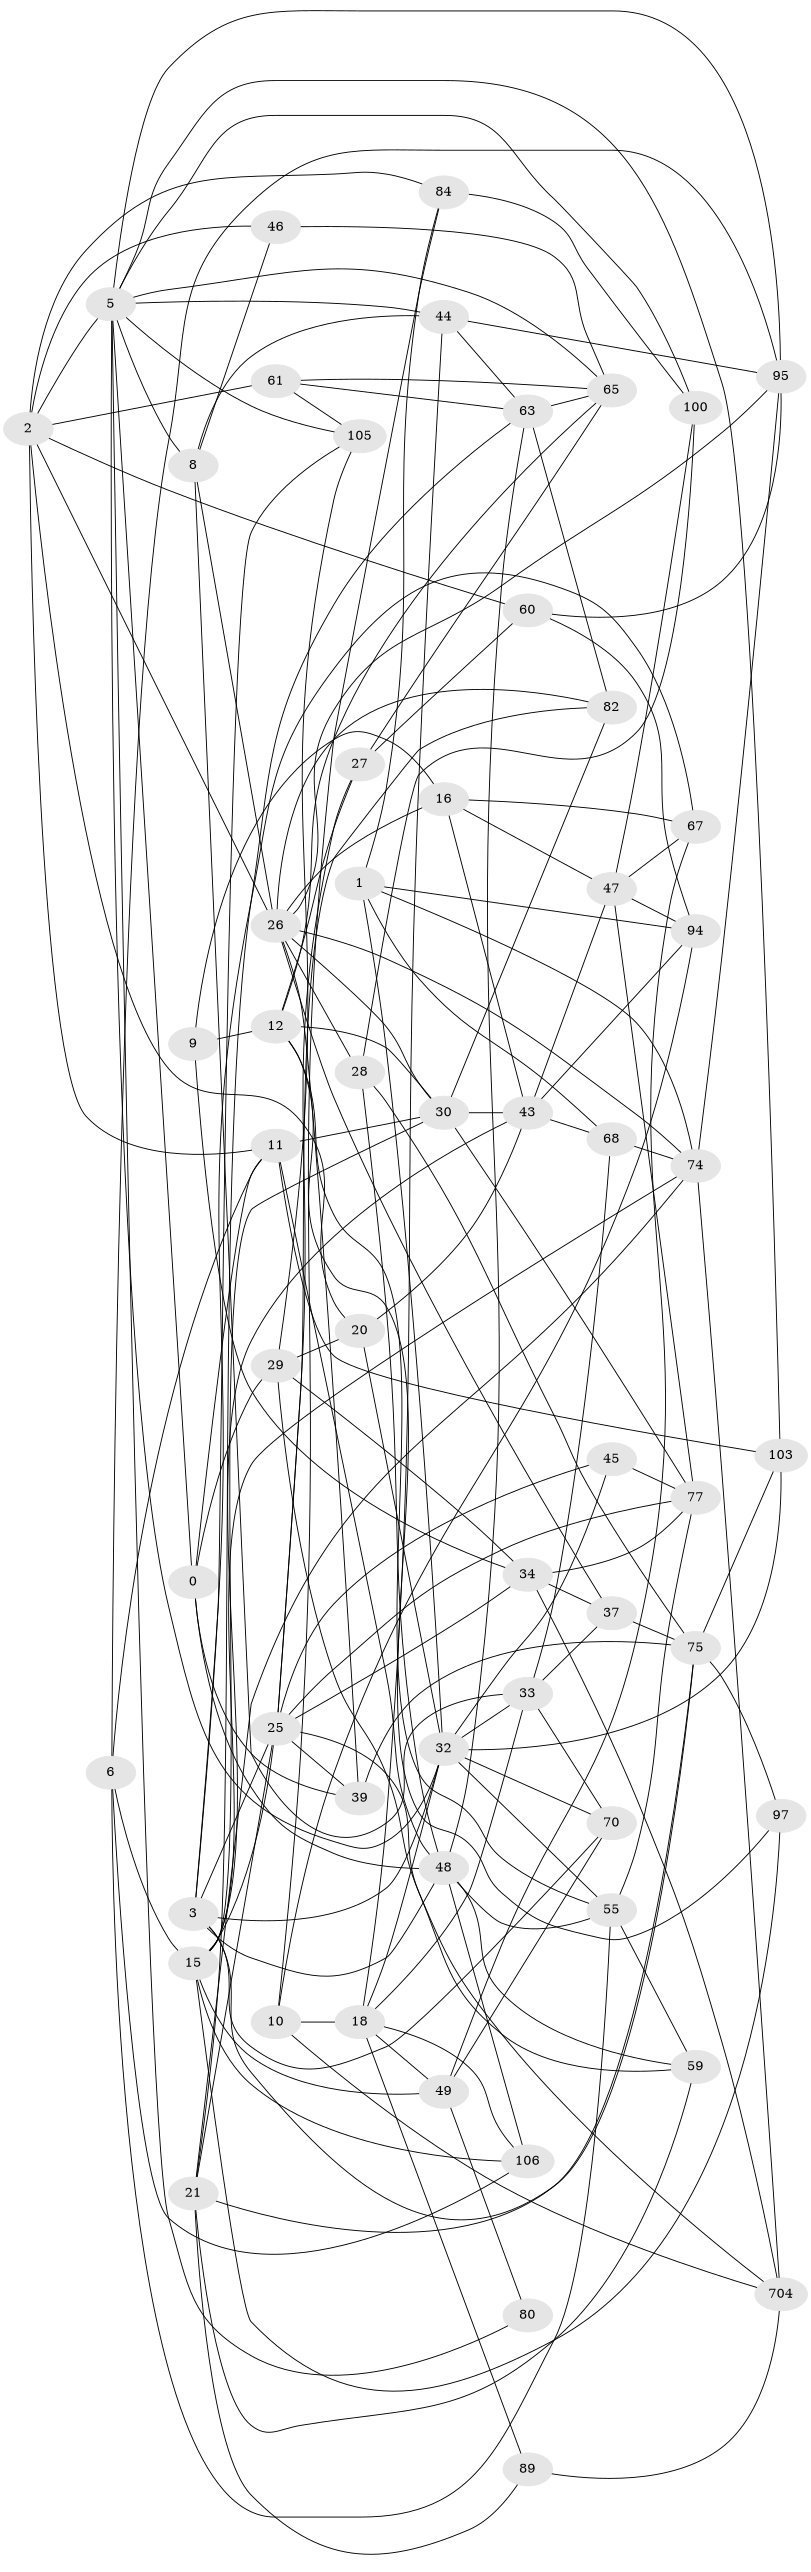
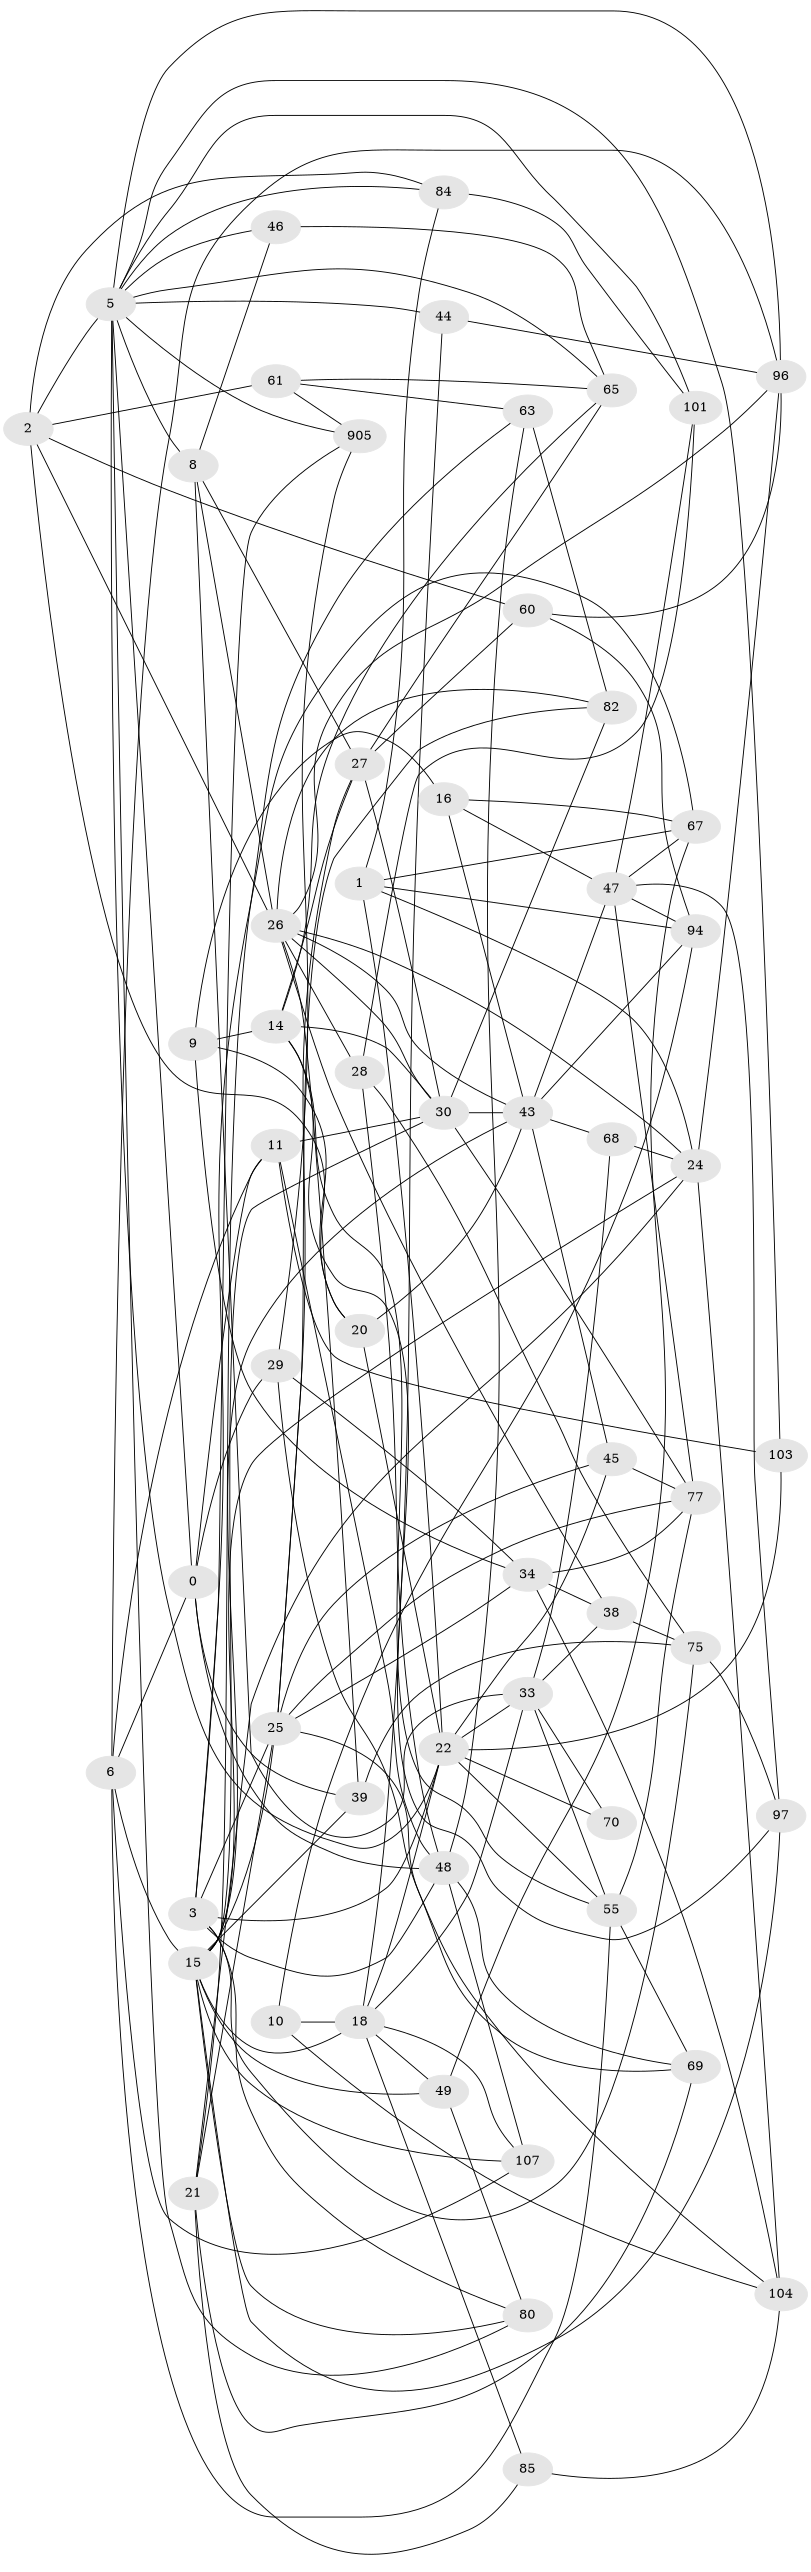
(98, 268) -> (183, 250)
(280, 340) -> (277, 615)
(486, 364) -> none
(781, 377) -> (781, 377)
(570, 401) -> none
(696, 408) -> (696, 408)
(360, 436) -> (360, 436)
(350, 847) -> (402, 1019)
(45, 871) -> none
none -> (405, 938)
(469, 1026) -> (528, 855)
(276, 1027) -> (276, 1027)
(696, 1166) -> (696, 1166)
none -> (570, 1286)
none -> (754, 1306)
(318, 1348) -> (325, 1148)
(310, 1373) -> (238, 202)
(738, 1552) -> none
(612, 1613) -> (612, 1613)
none -> (152, 1677)
(444, 1749) -> (444, 1749)
(318, 1764) -> (277, 1881)
(523, 1928) -> (568, 1798)
(528, 1957) -> none
(396, 2040) -> (285, 2171)
none -> (255, 2048)
(696, 2067) -> (696, 2067)
(528, 2161) -> (528, 2161)
(459, 2227) -> none
none -> (247, 2278)
(781, 2294) -> (781, 2294)
(528, 2469) -> (528, 2469)
